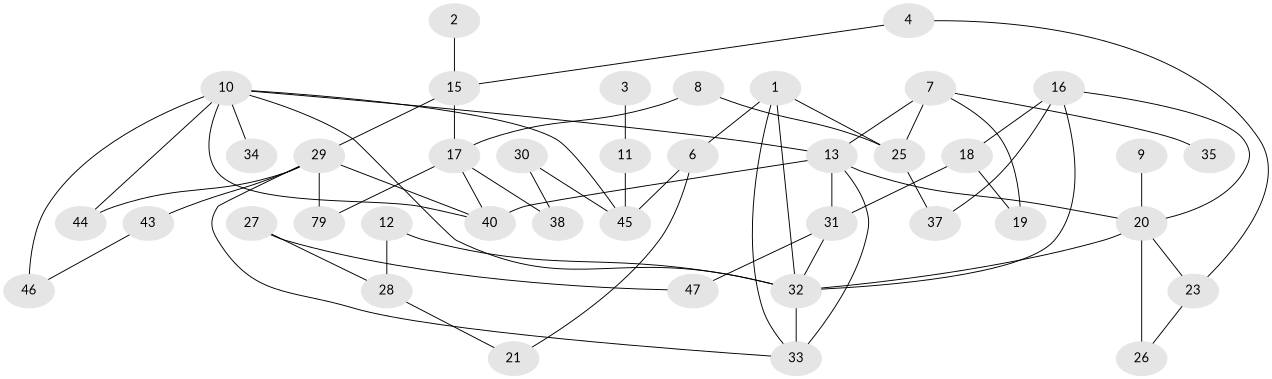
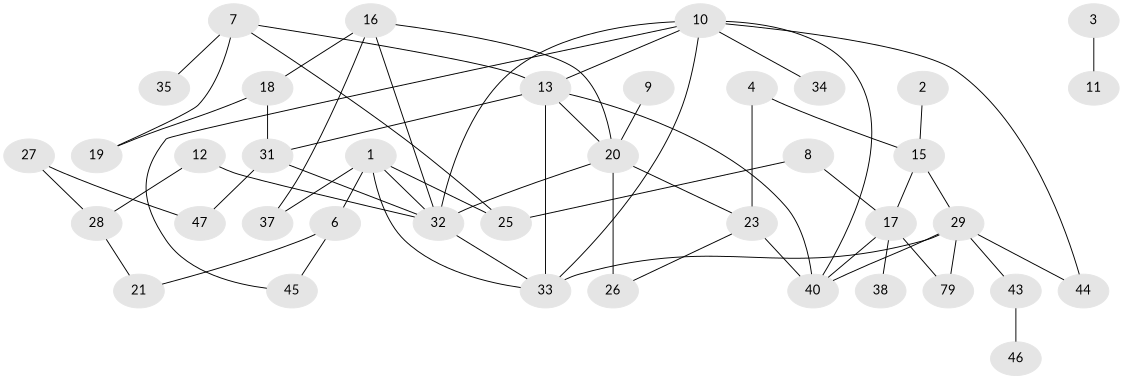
(522, 156) -> none
(89, 161) -> (654, 163)
(919, 193) -> (321, 189)
(625, 196) -> none
none -> (777, 252)
